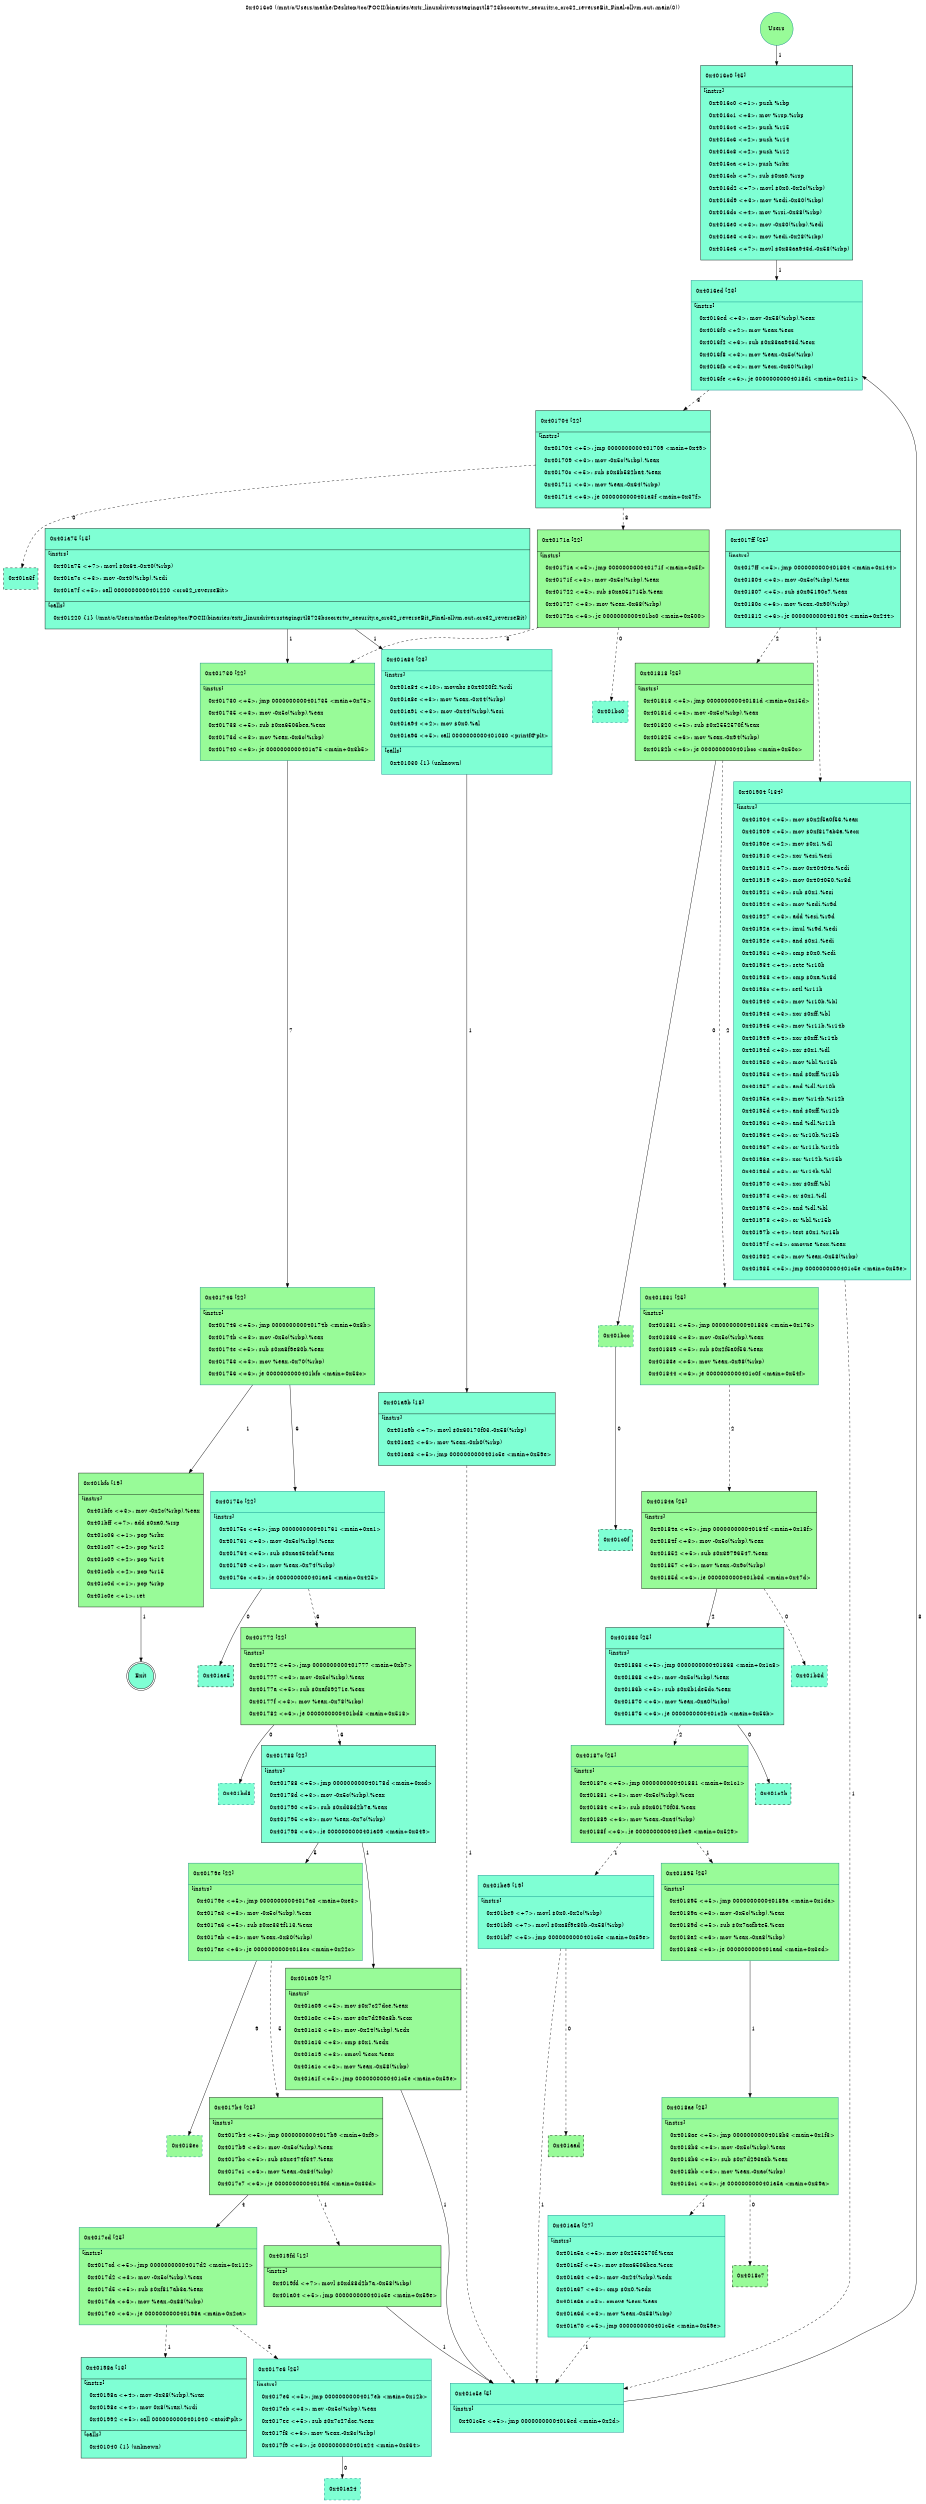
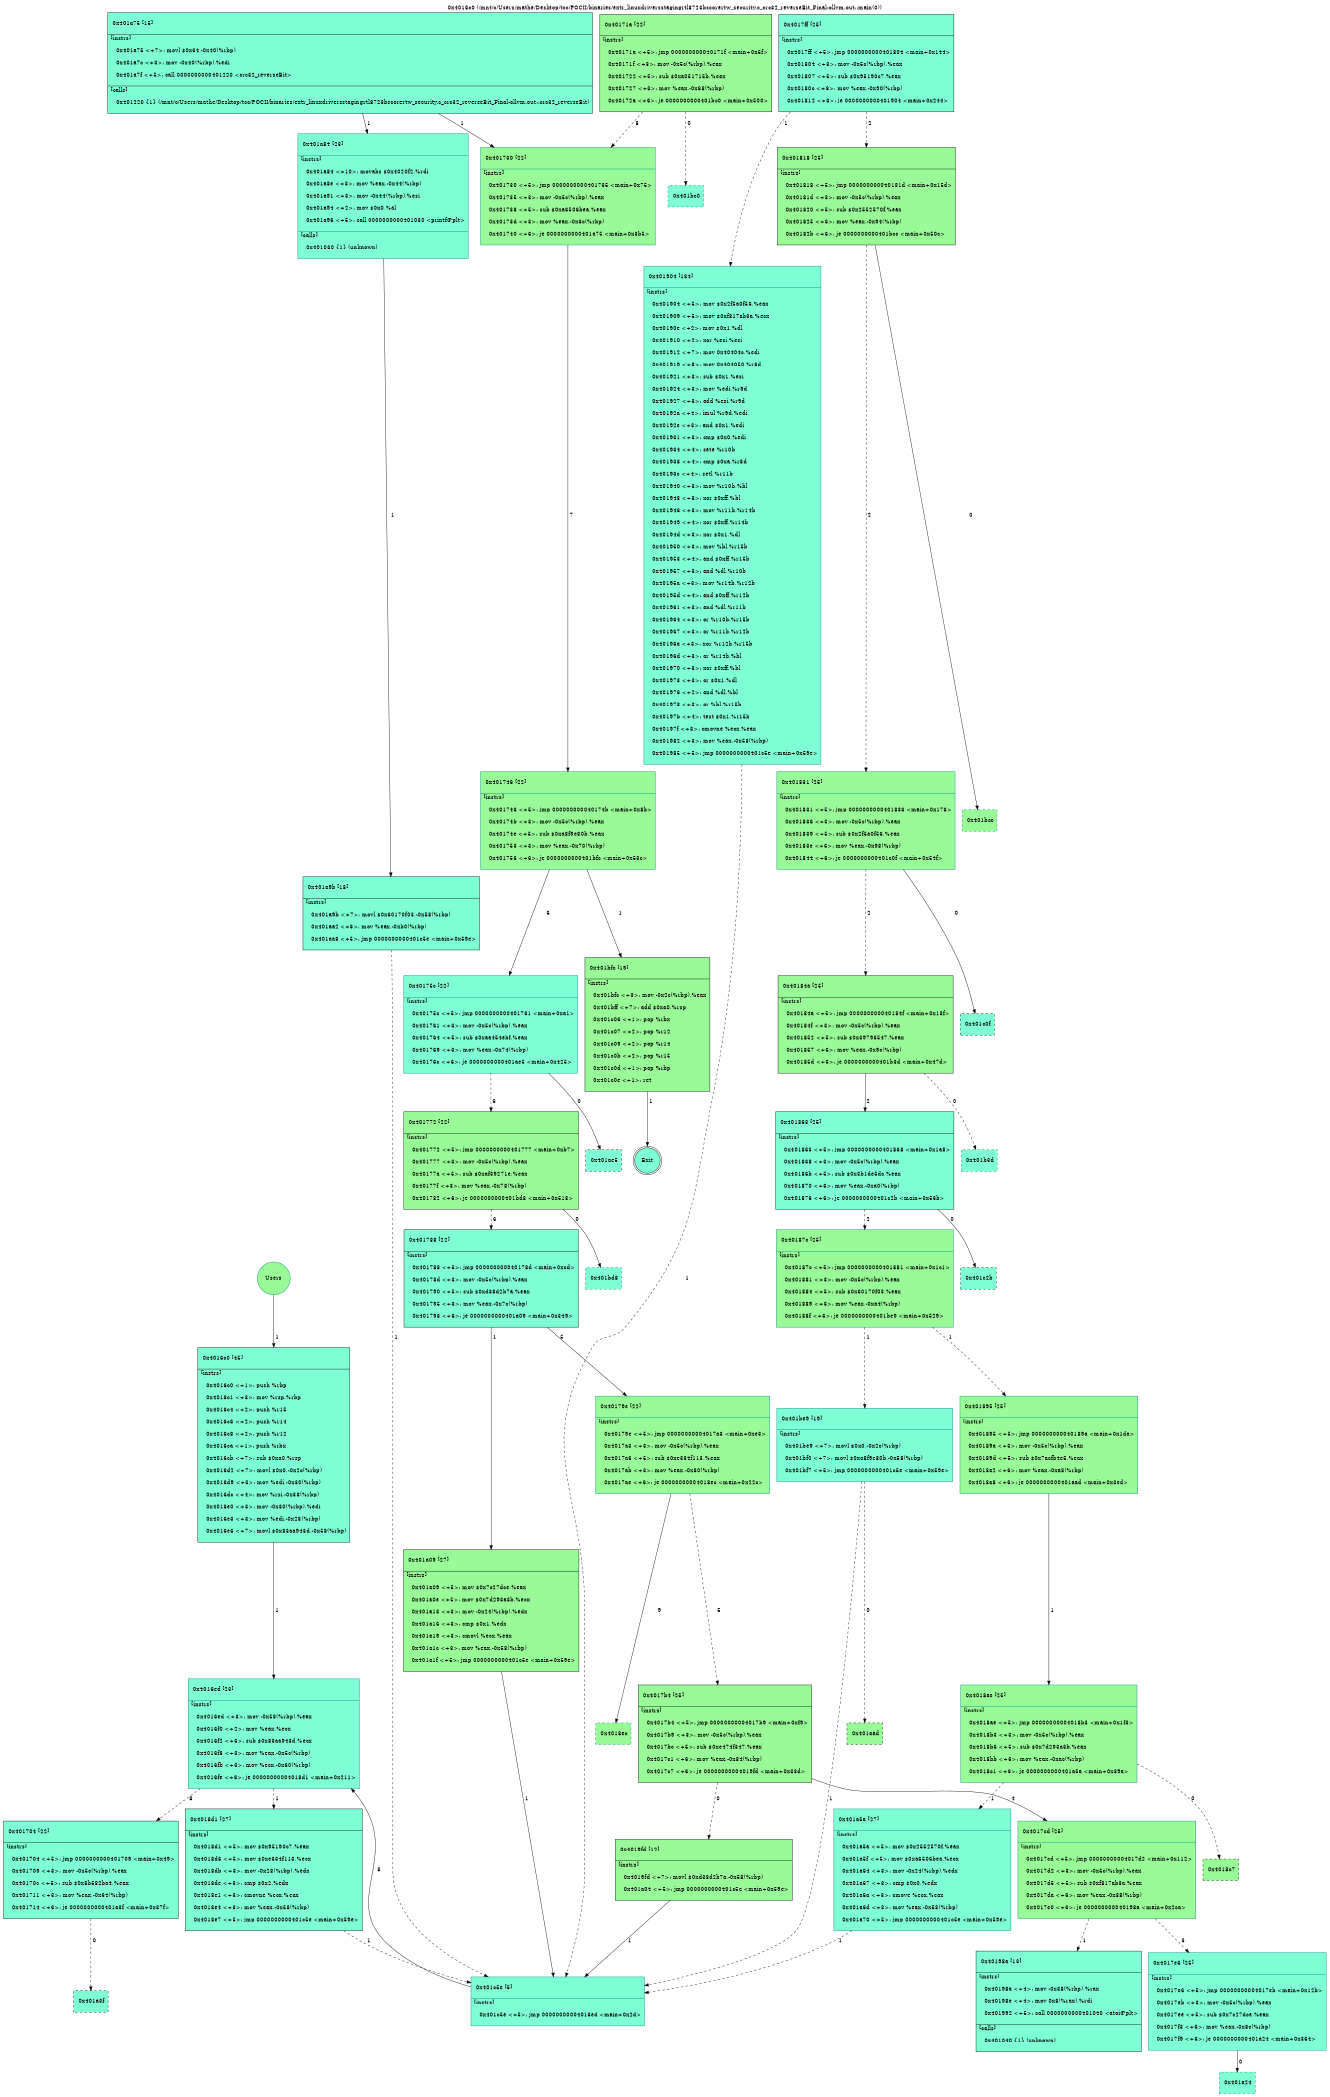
(623, 517) -> none
(616, 1436) -> (946, 936)
none -> (274, 1870)
(325, 2205) -> (718, 1799)
